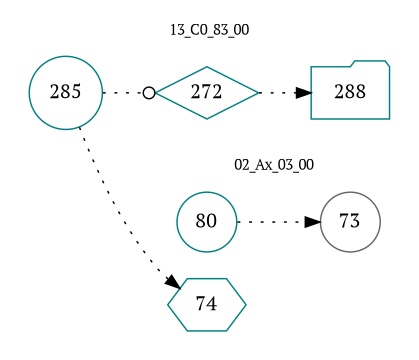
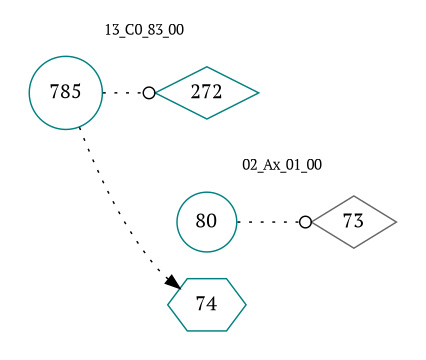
(66, 93) -> (66, 93)
(350, 93) -> none
(274, 166) -> (282, 166)
(271, 222) -> (268, 222)
(350, 222) -> (354, 222)
